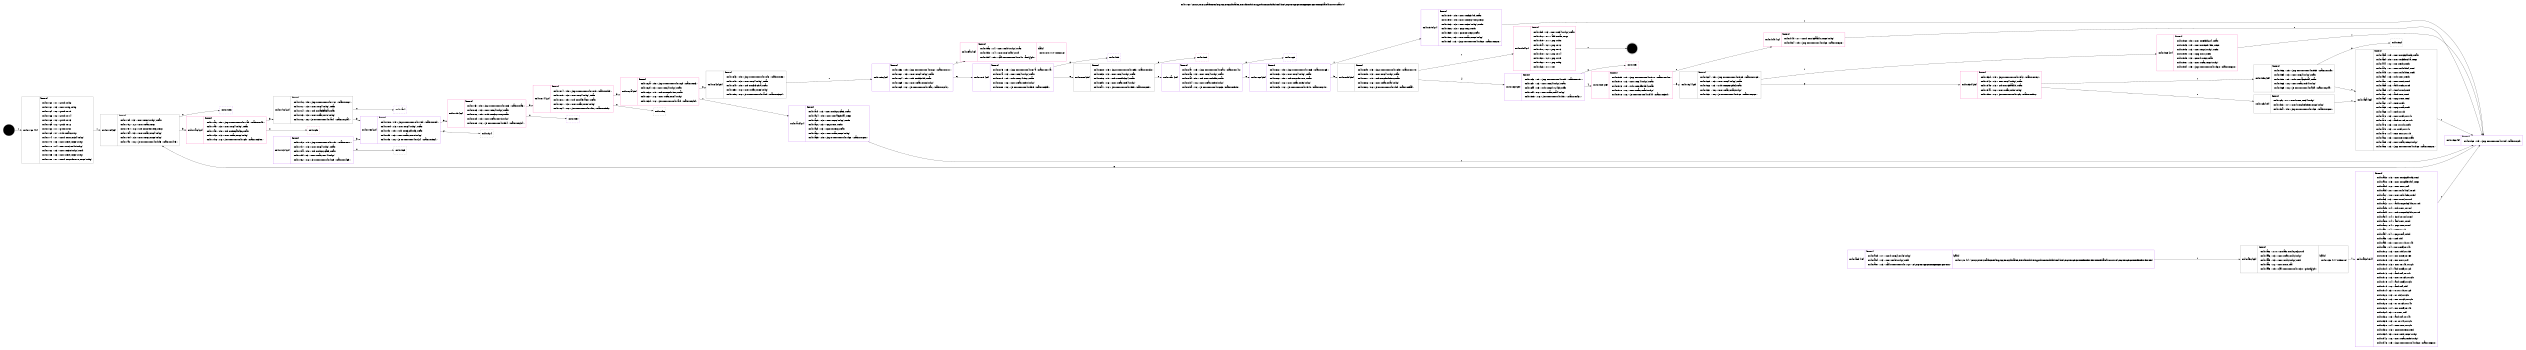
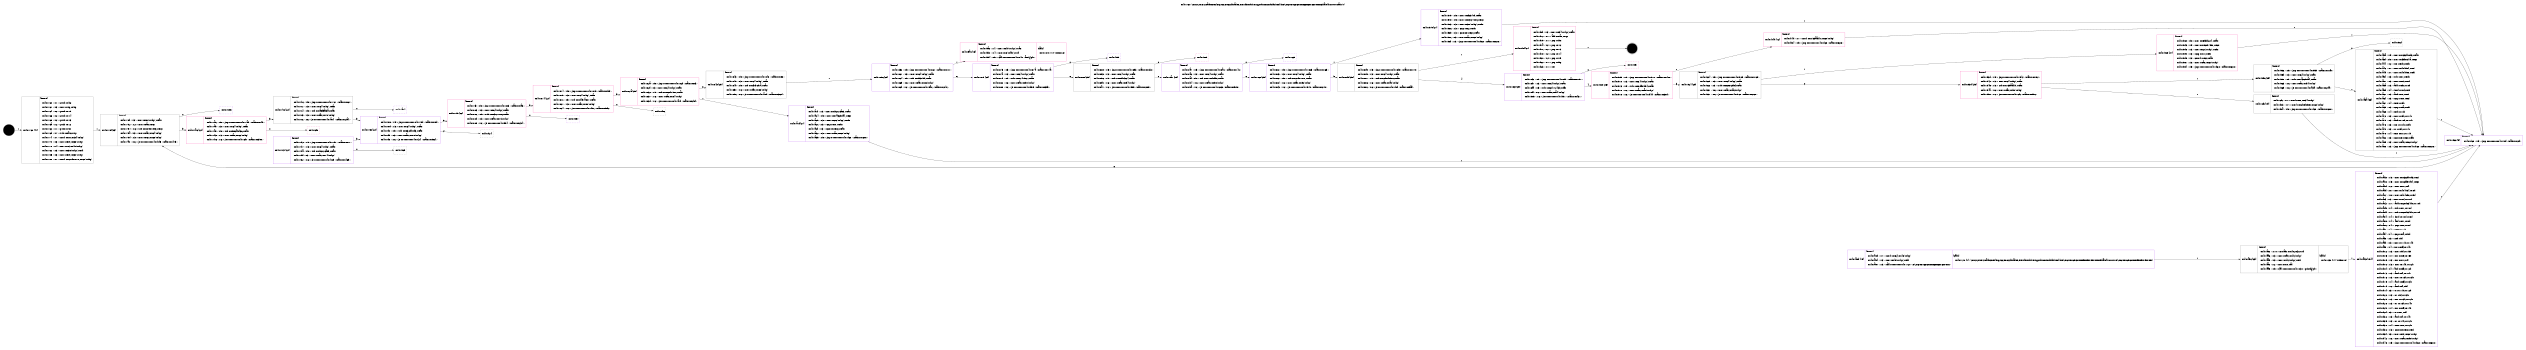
(2344, 102) -> (2379, 157)
